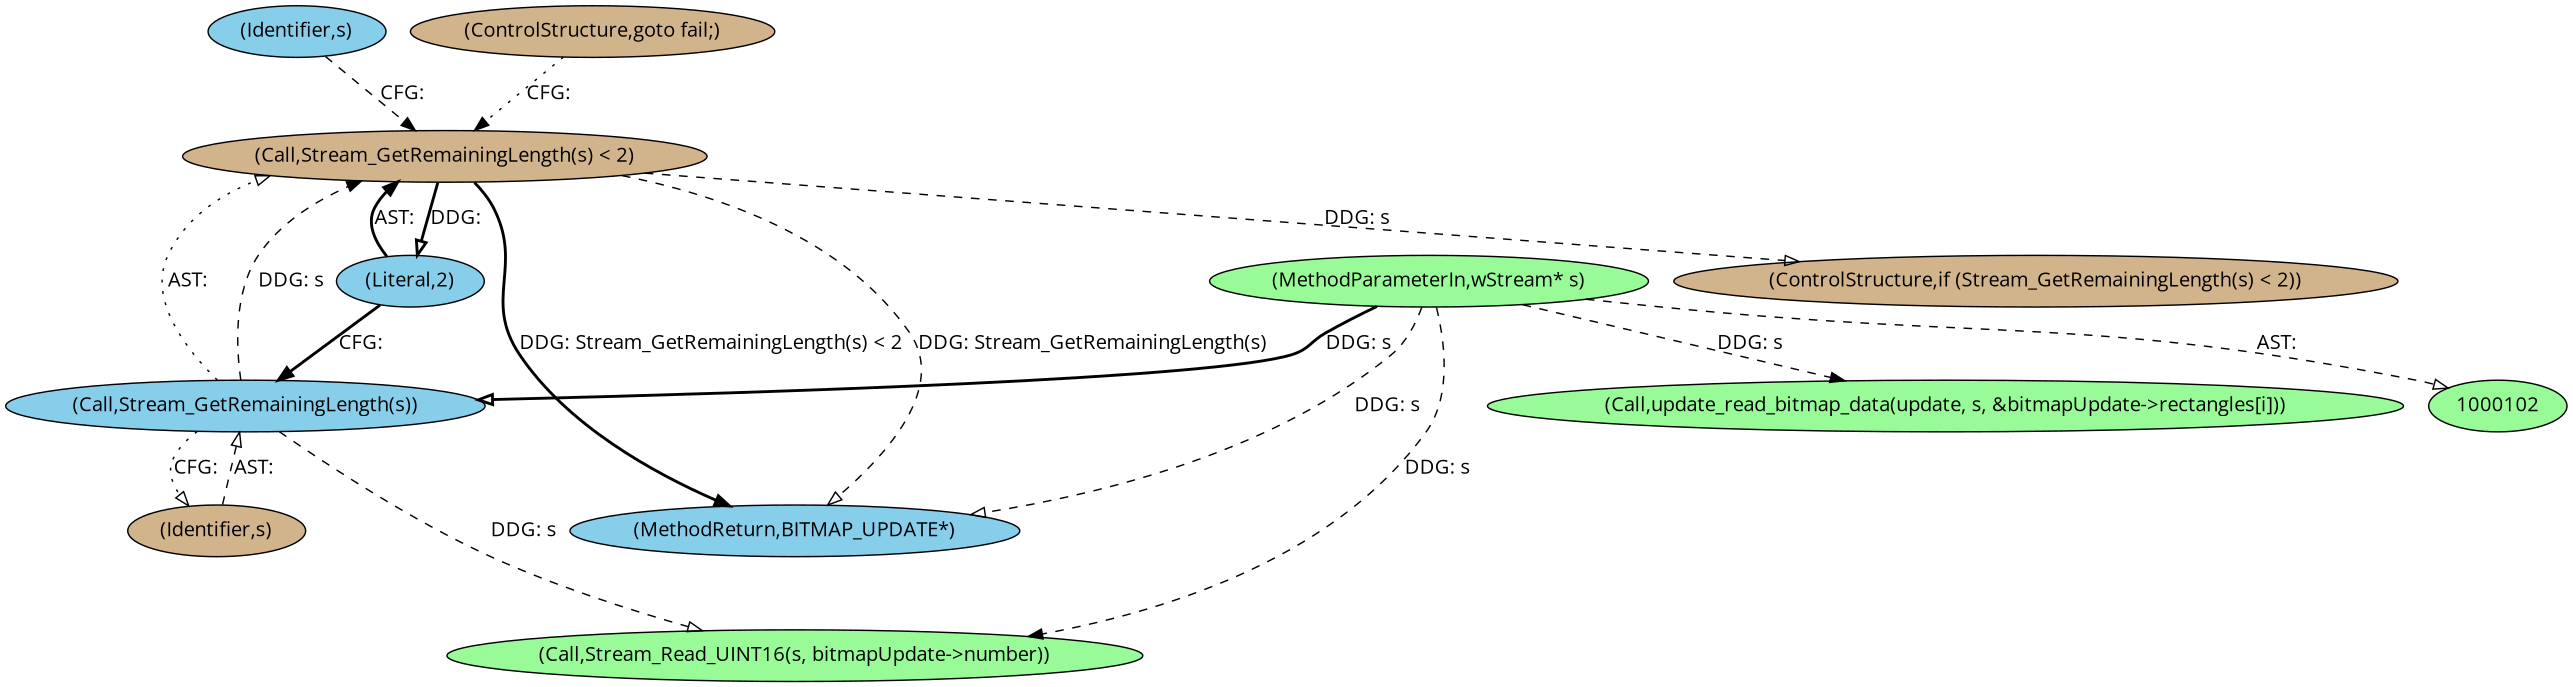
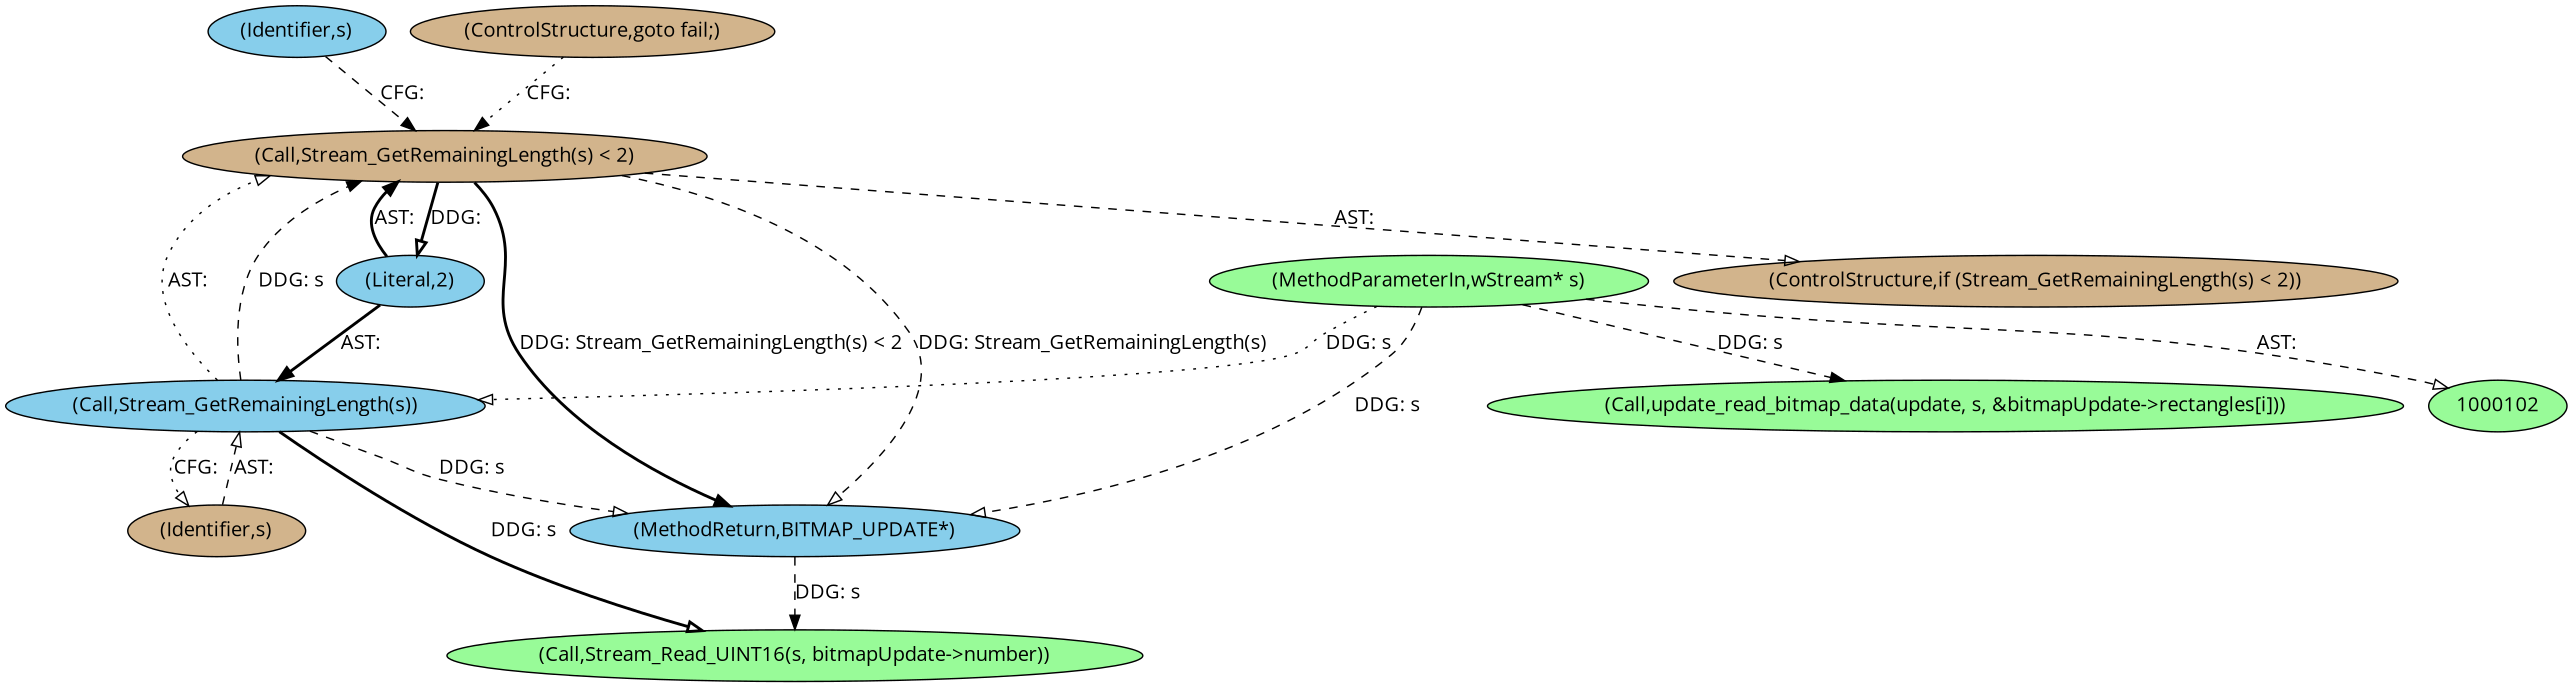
(1357, 219) -> (1357, 219)
(364, 344) -> (364, 344)
(942, 385) -> (942, 385)
none -> (458, 484)
(1310, 537) -> (795, 586)
(474, 549) -> (474, 549)
